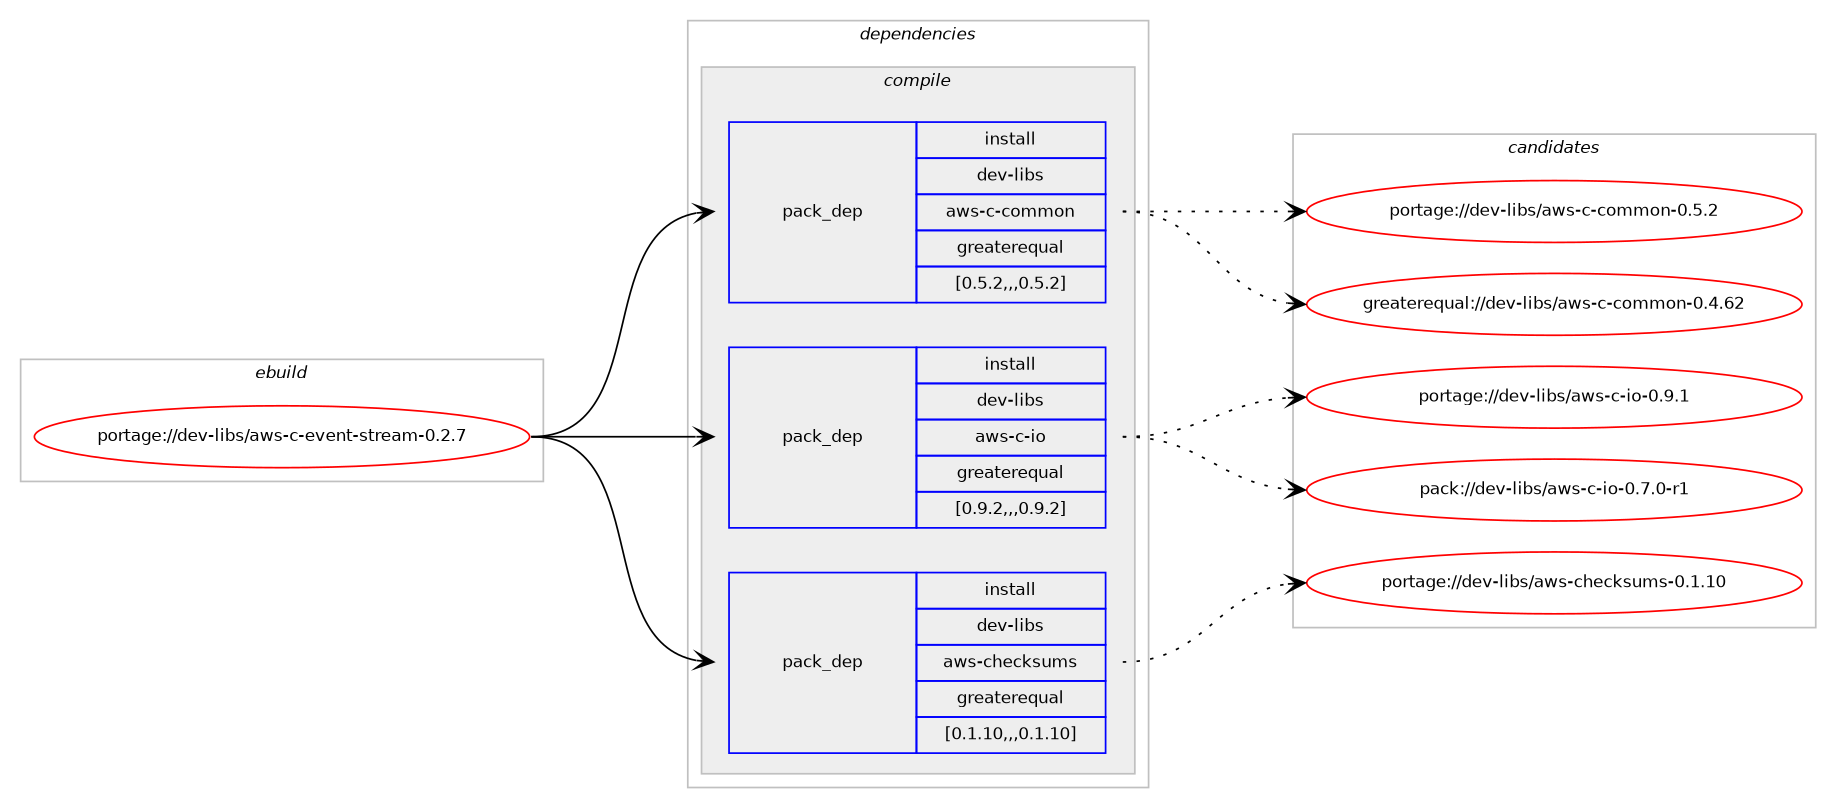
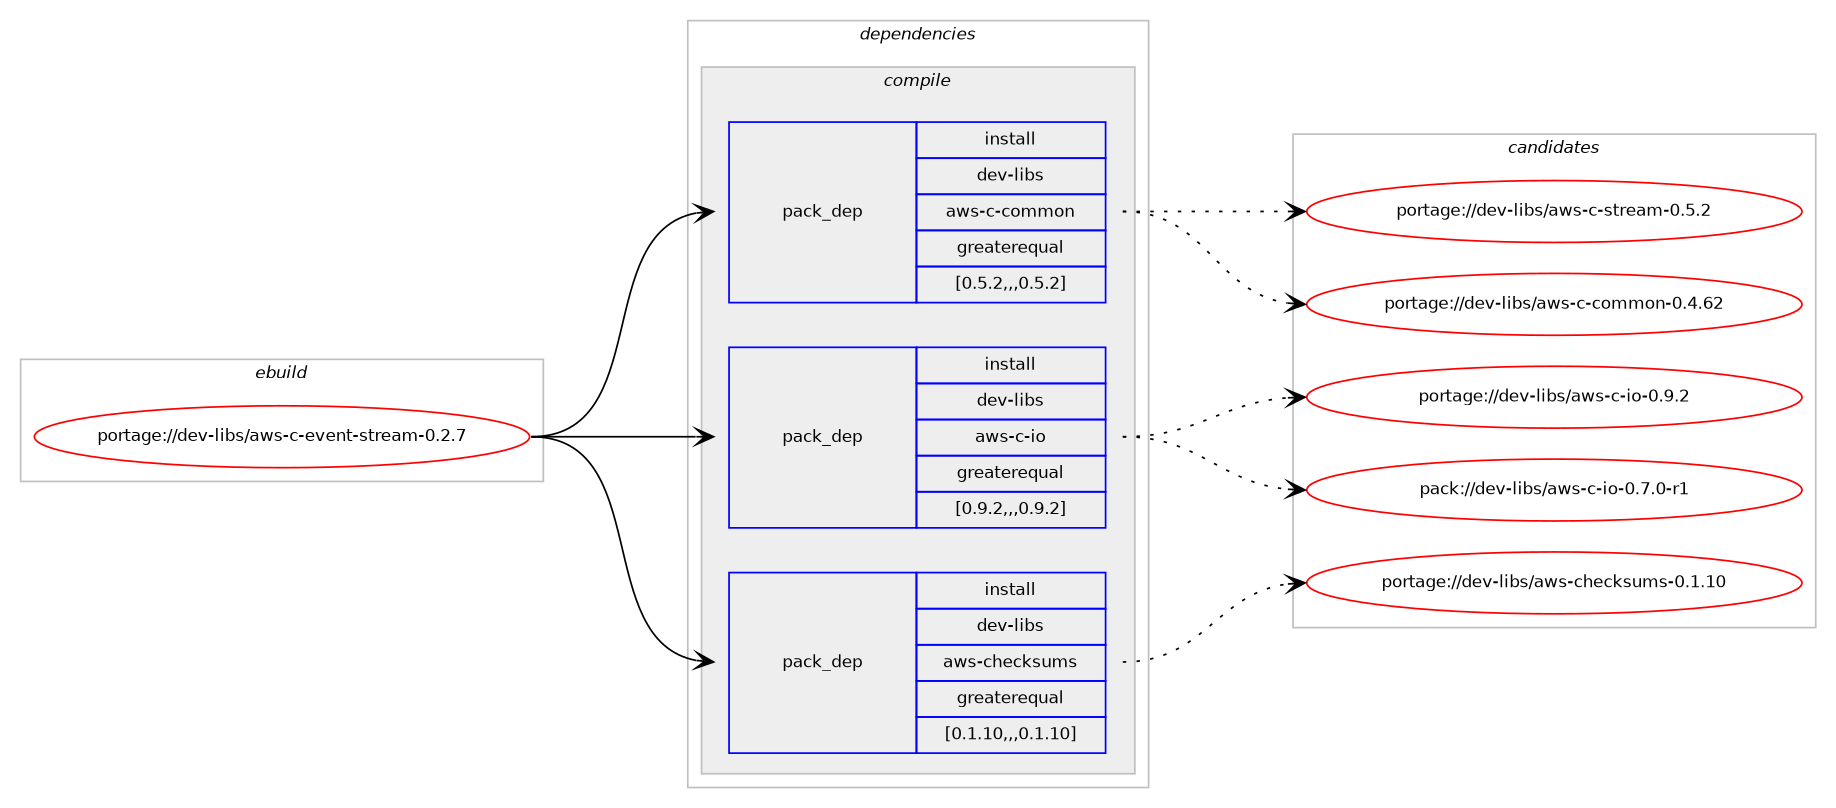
(1554, 211) -> (1554, 211)
(1554, 304) -> (1554, 304)
(1554, 397) -> (1554, 397)
